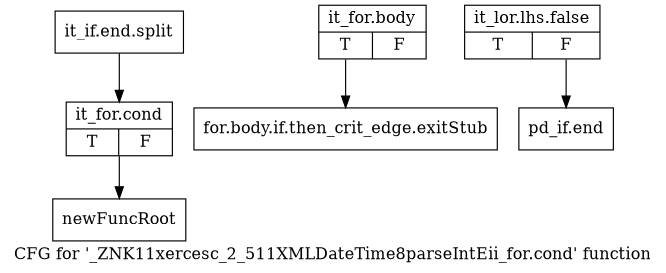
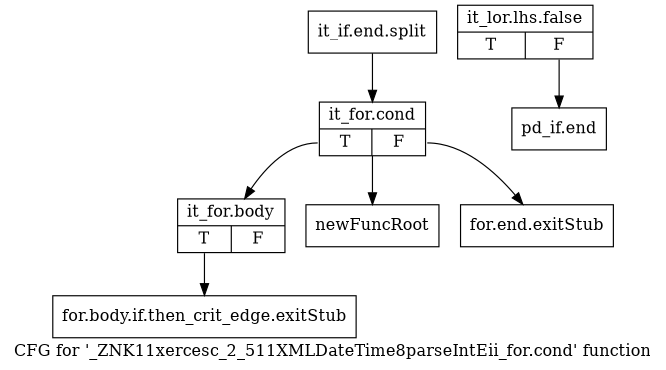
none -> (279, 158)
none -> (537, 226)
